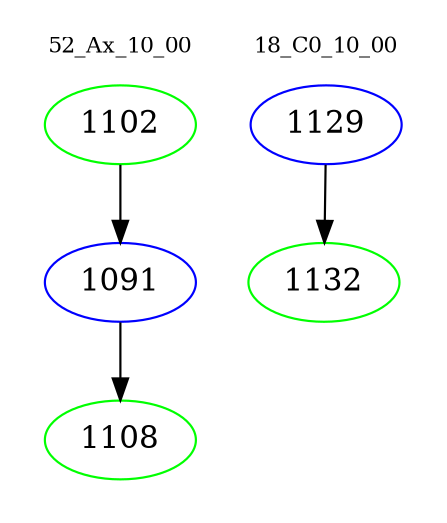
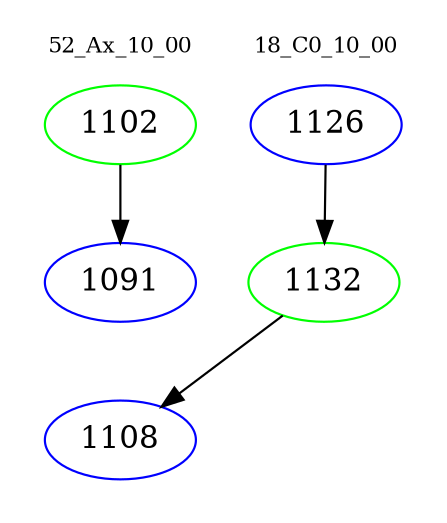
(326, 125) -> (326, 125)
(120, 350) -> (231, 355)
(120, 440) -> (120, 440)
